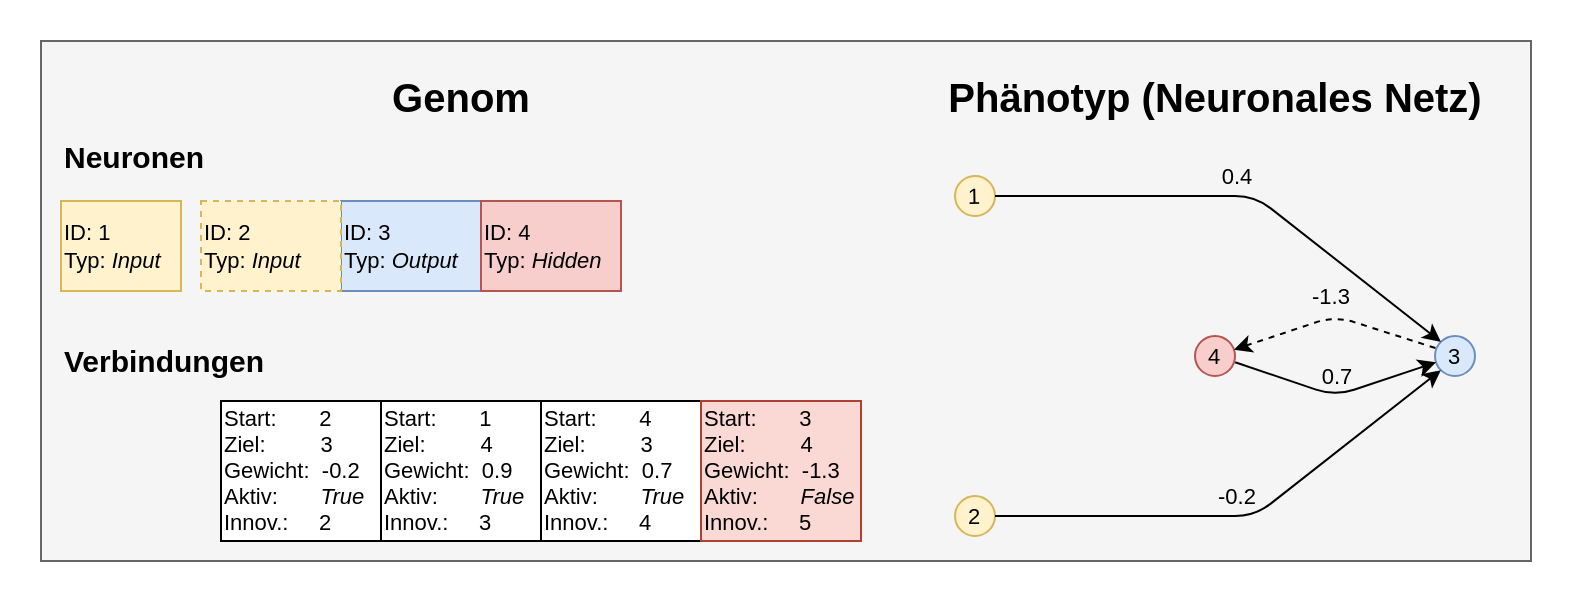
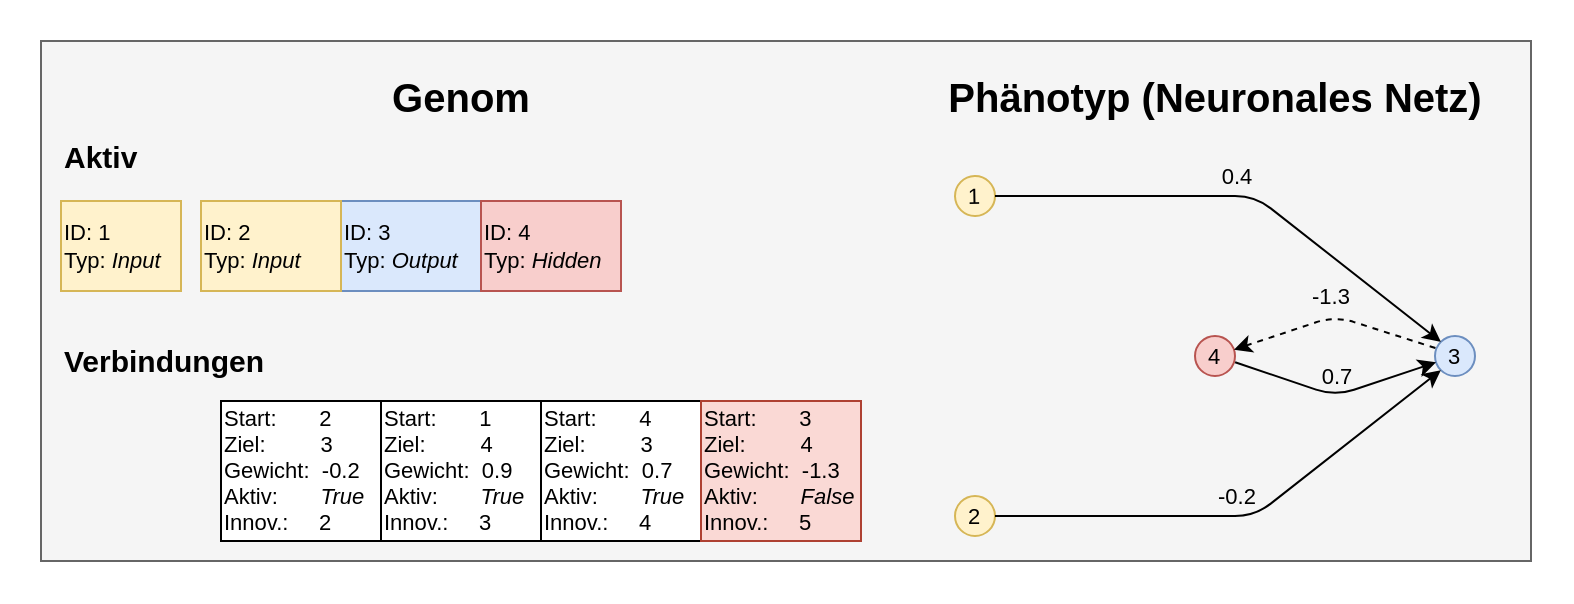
(132, 157) -> (103, 157)
(271, 246) -> (271, 246)
